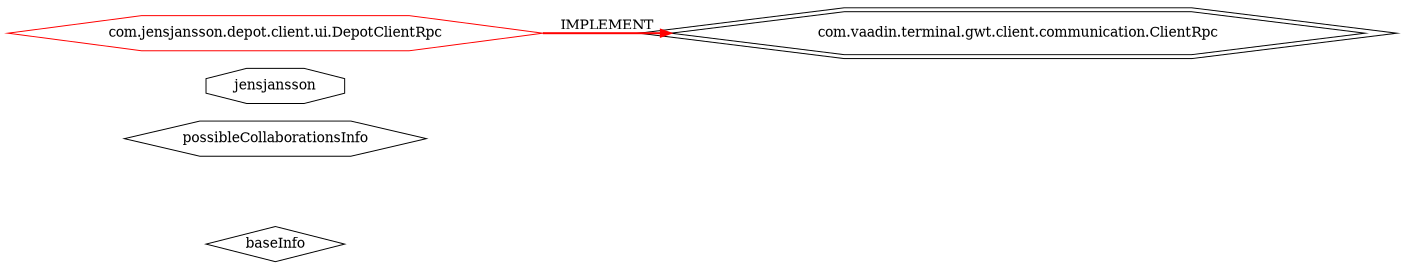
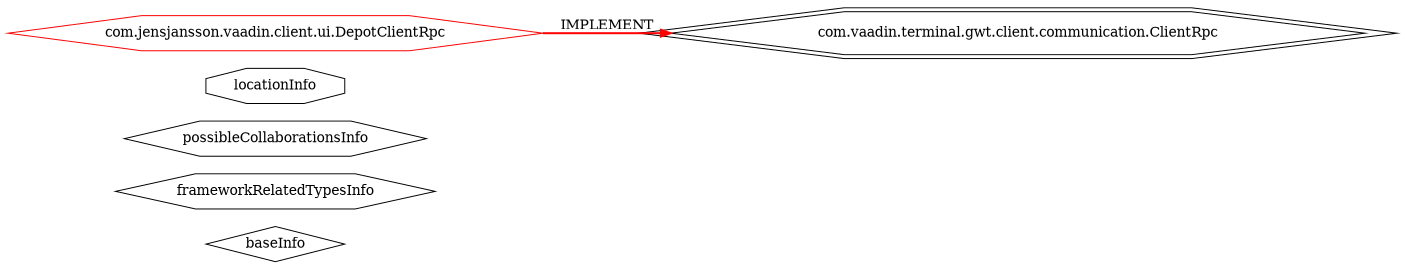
(275, 33) -> (275, 33)
(275, 86) -> (275, 86)
none -> (275, 191)
